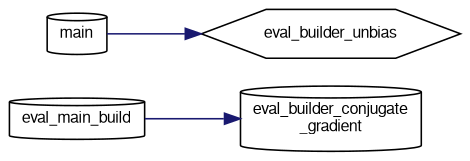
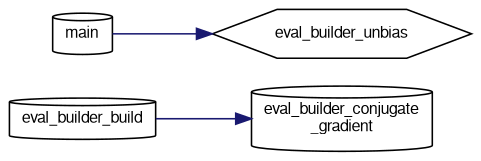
(77, 119) -> (83, 119)
